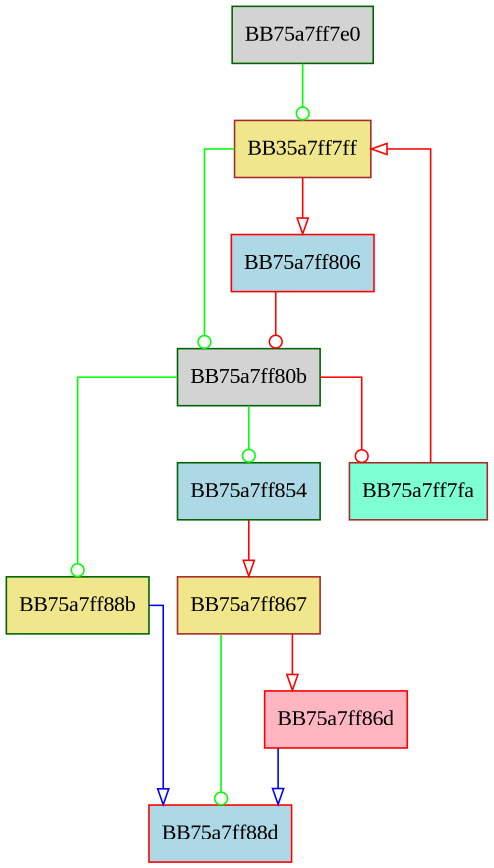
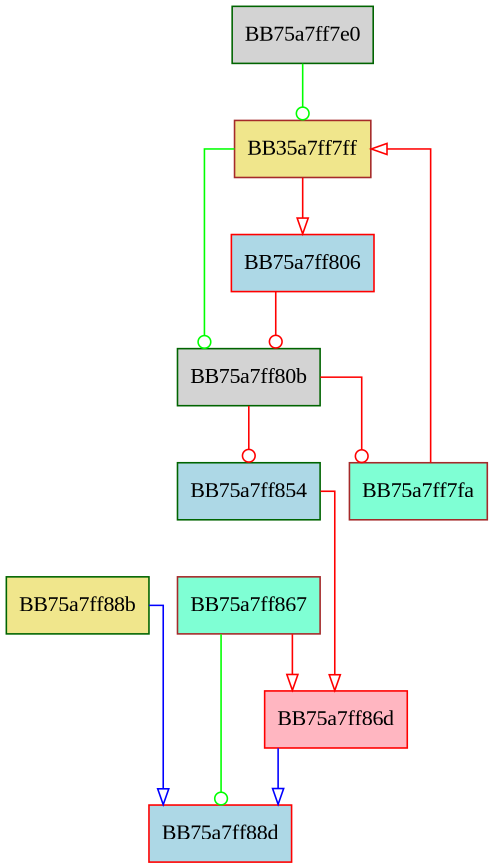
(78, 421) -> none
(249, 428) -> (249, 428)
(249, 540) -> (335, 576)
(249, 605) -> (249, 605)
